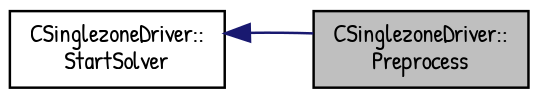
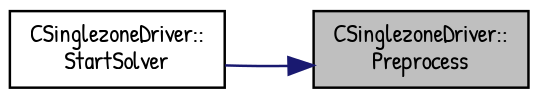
(282, 33) -> (257, 66)
